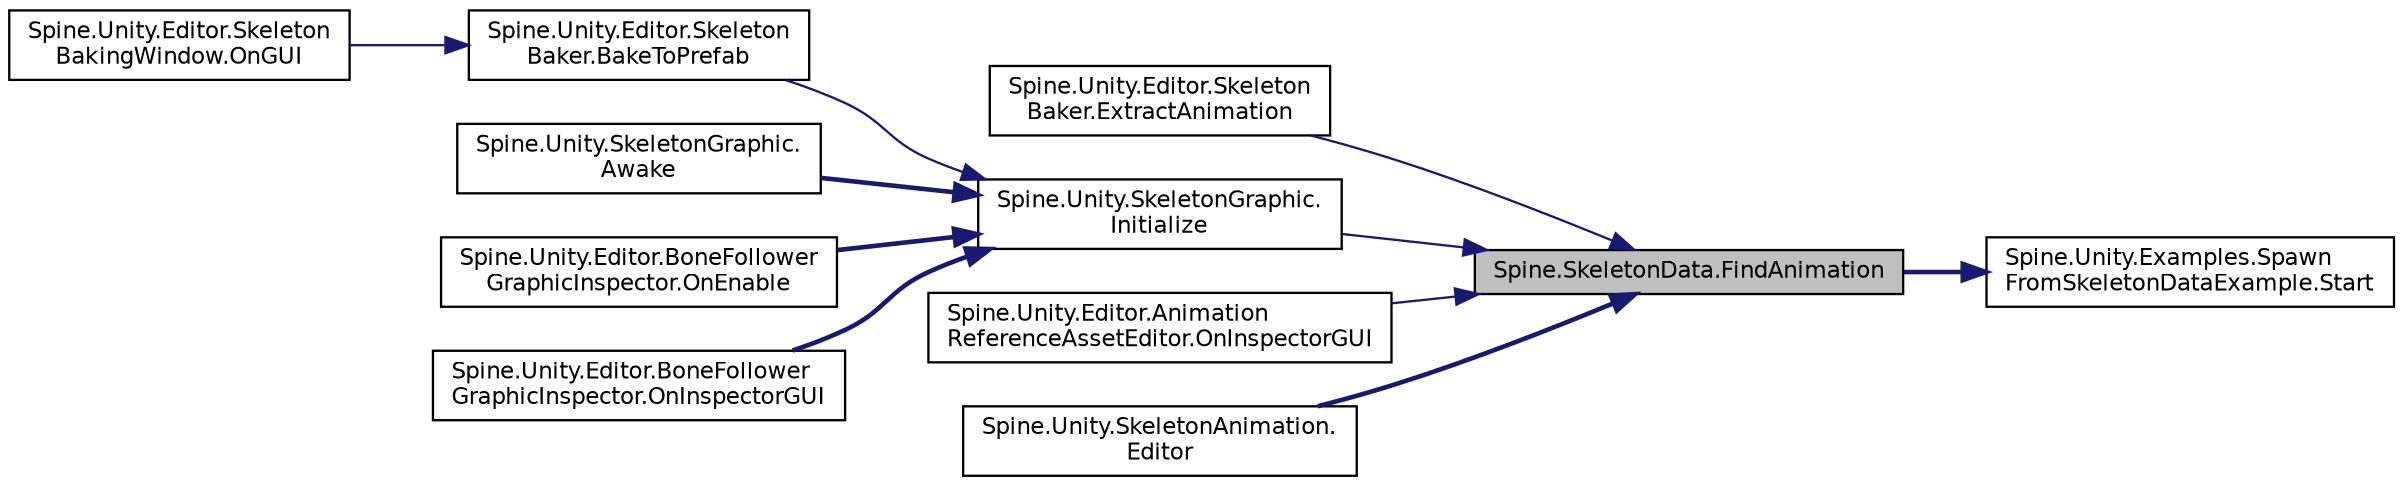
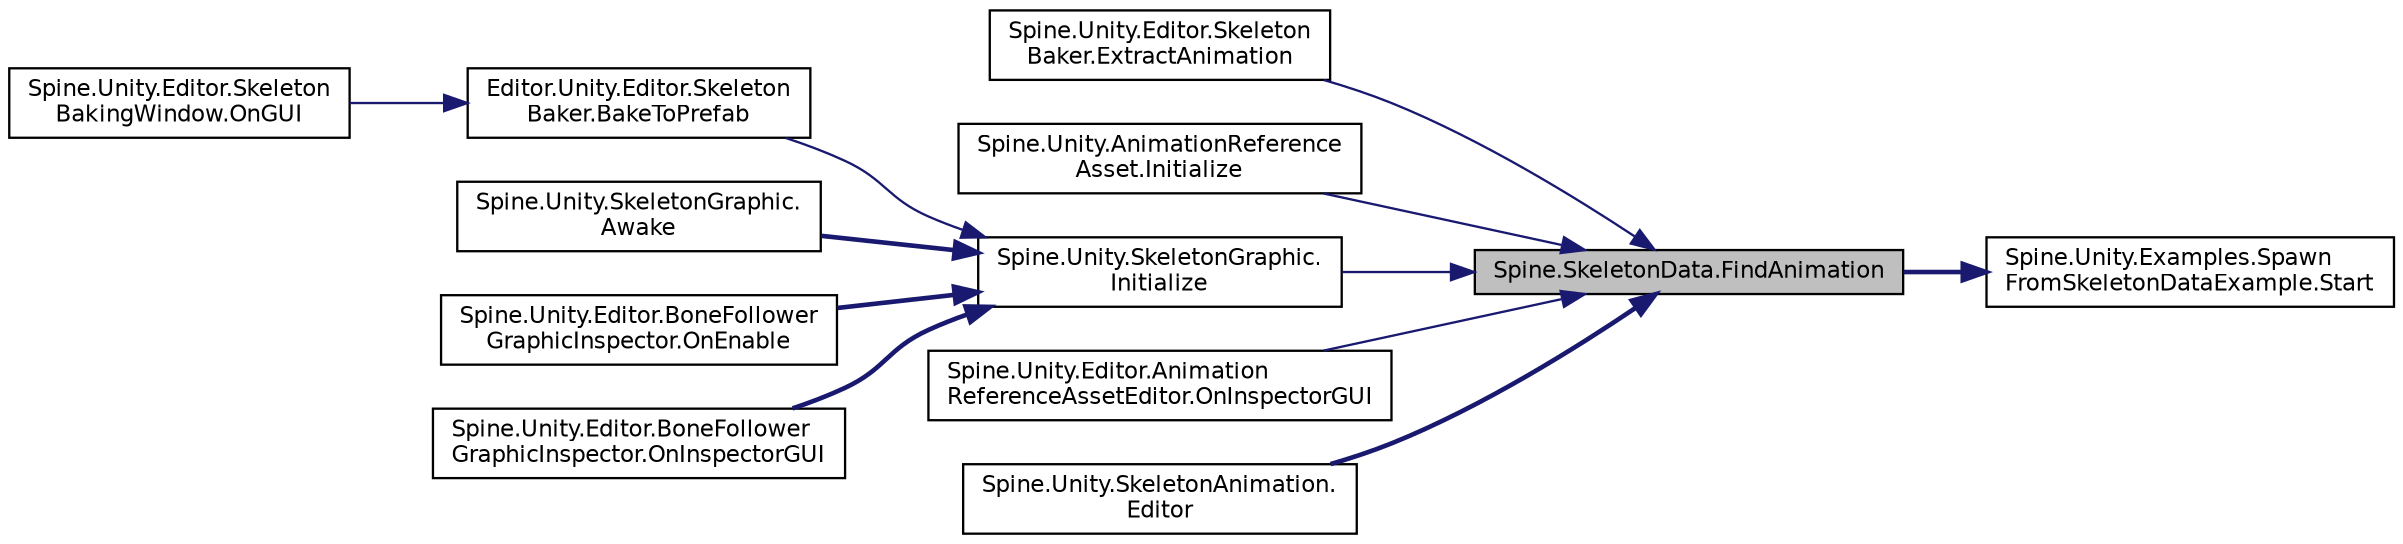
(639, 45) -> (639, 103)
none -> (1160, 159)
